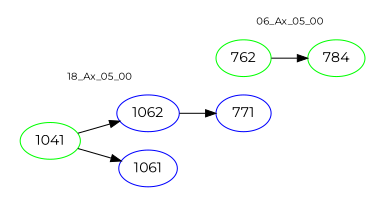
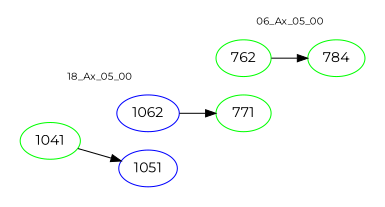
(244, 113) -> (244, 113)
(94, 129) -> none
(148, 168) -> (148, 168)
